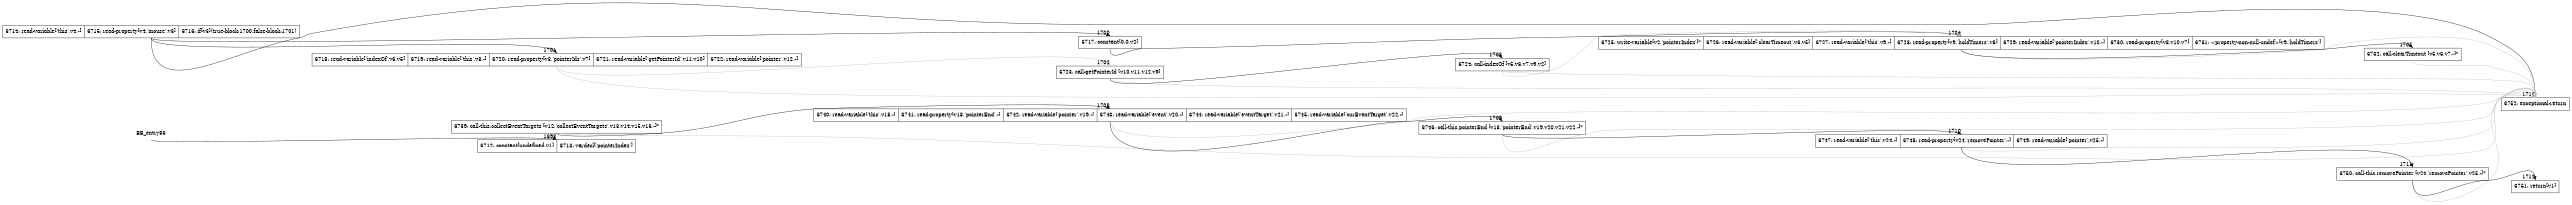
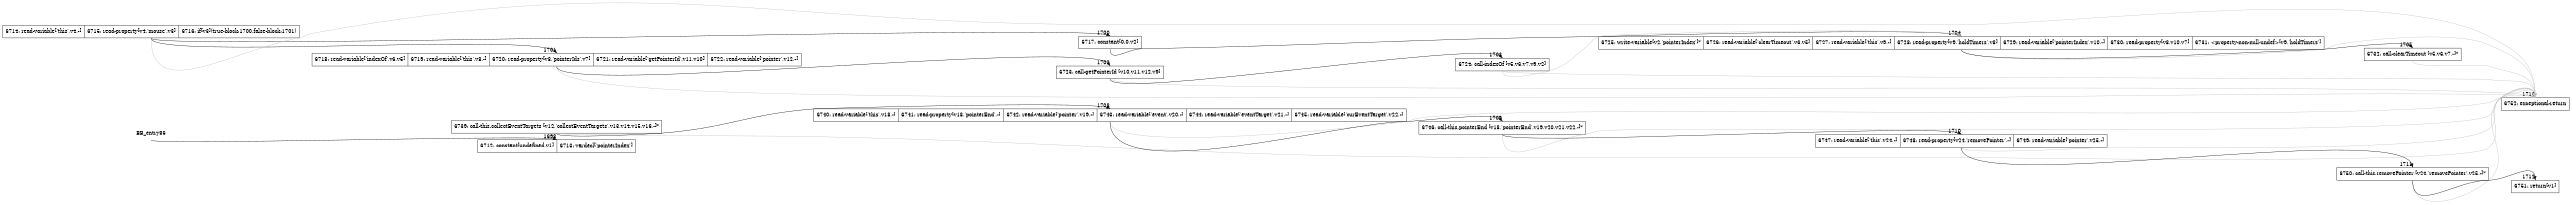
(1347, 25) -> (1347, 25)
(832, 66) -> (832, 66)
